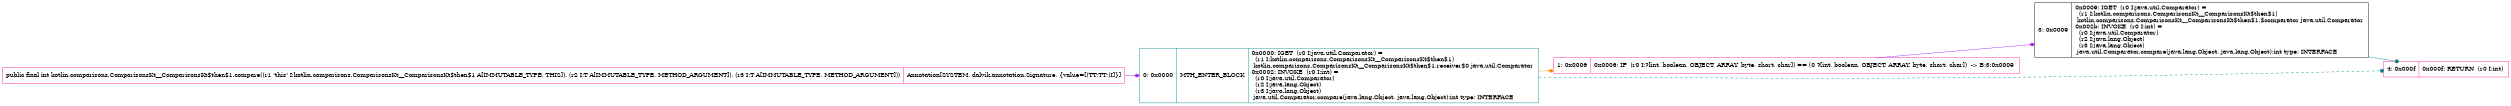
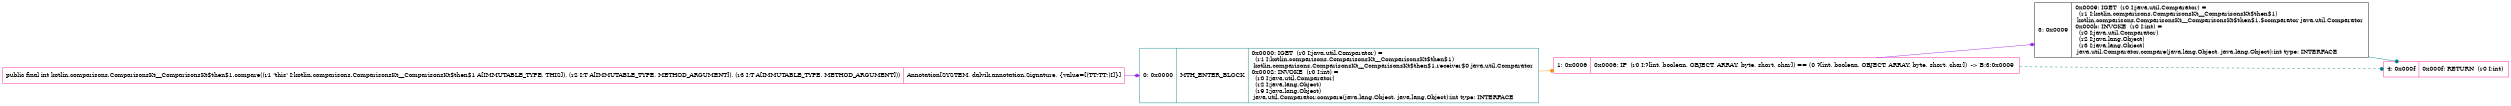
(2120, 27) -> (2120, 27)
(1544, 71) -> (1544, 71)
(1959, 78) -> (2200, 68)
(1286, 91) -> (1286, 91)
